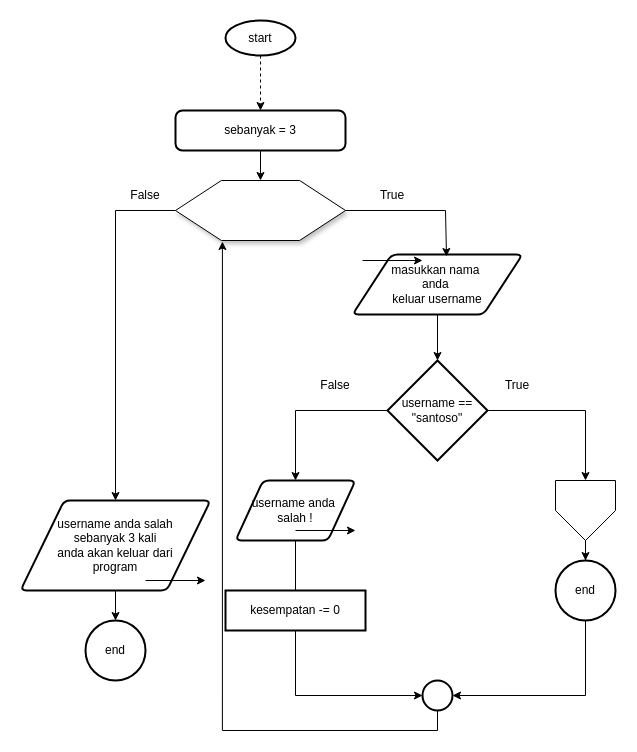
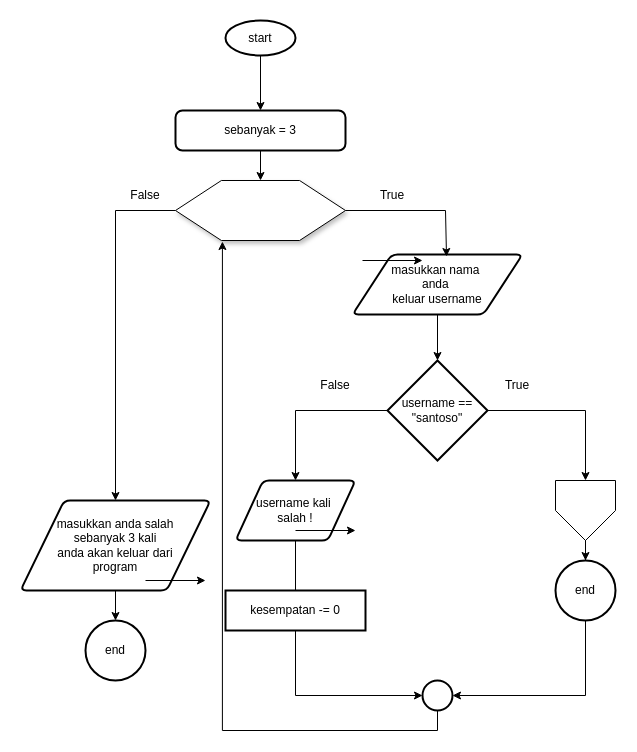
(261, 80) -> (261, 80)
(296, 511) -> (296, 511)
(116, 546) -> (116, 546)
